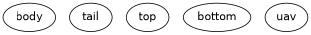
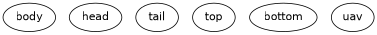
none -> (96, 17)
